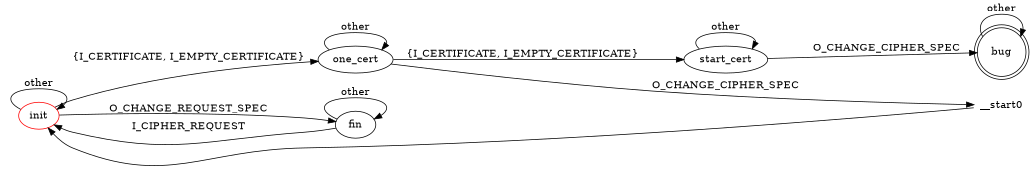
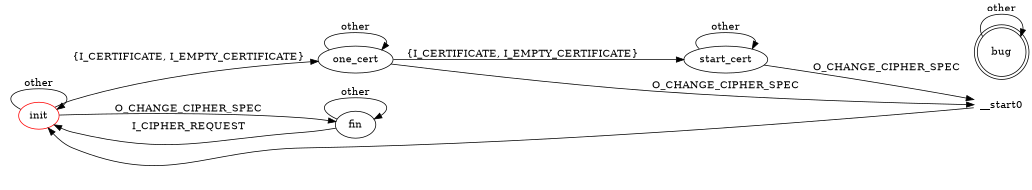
(869, 56) -> (865, 81)
(189, 109) -> (189, 109)
